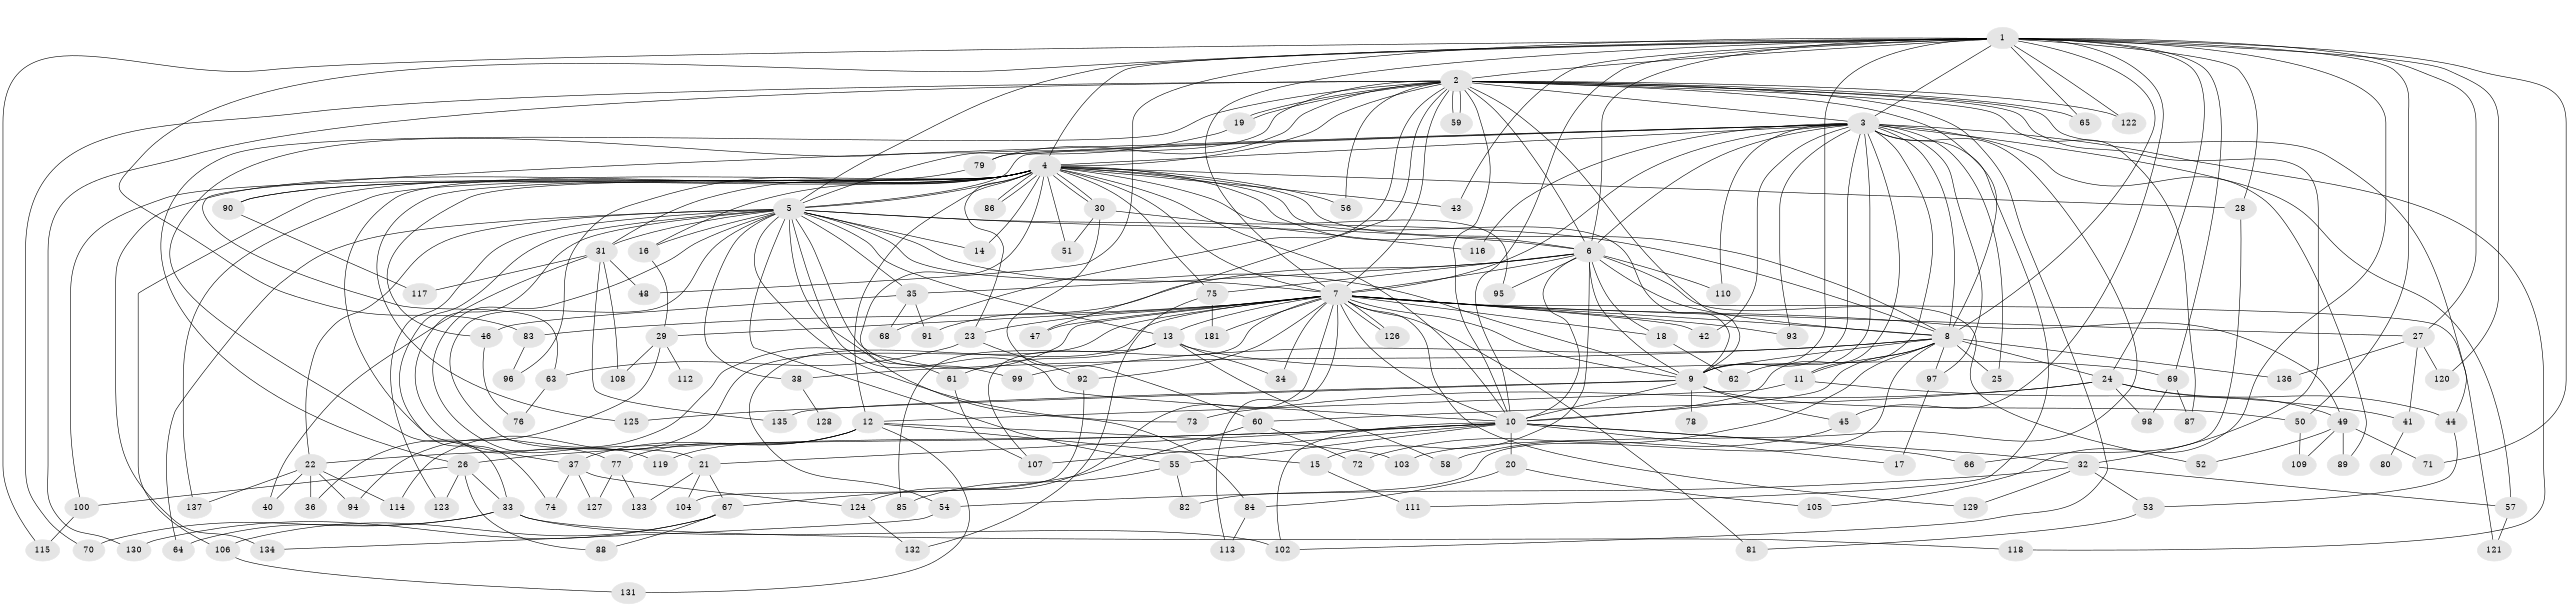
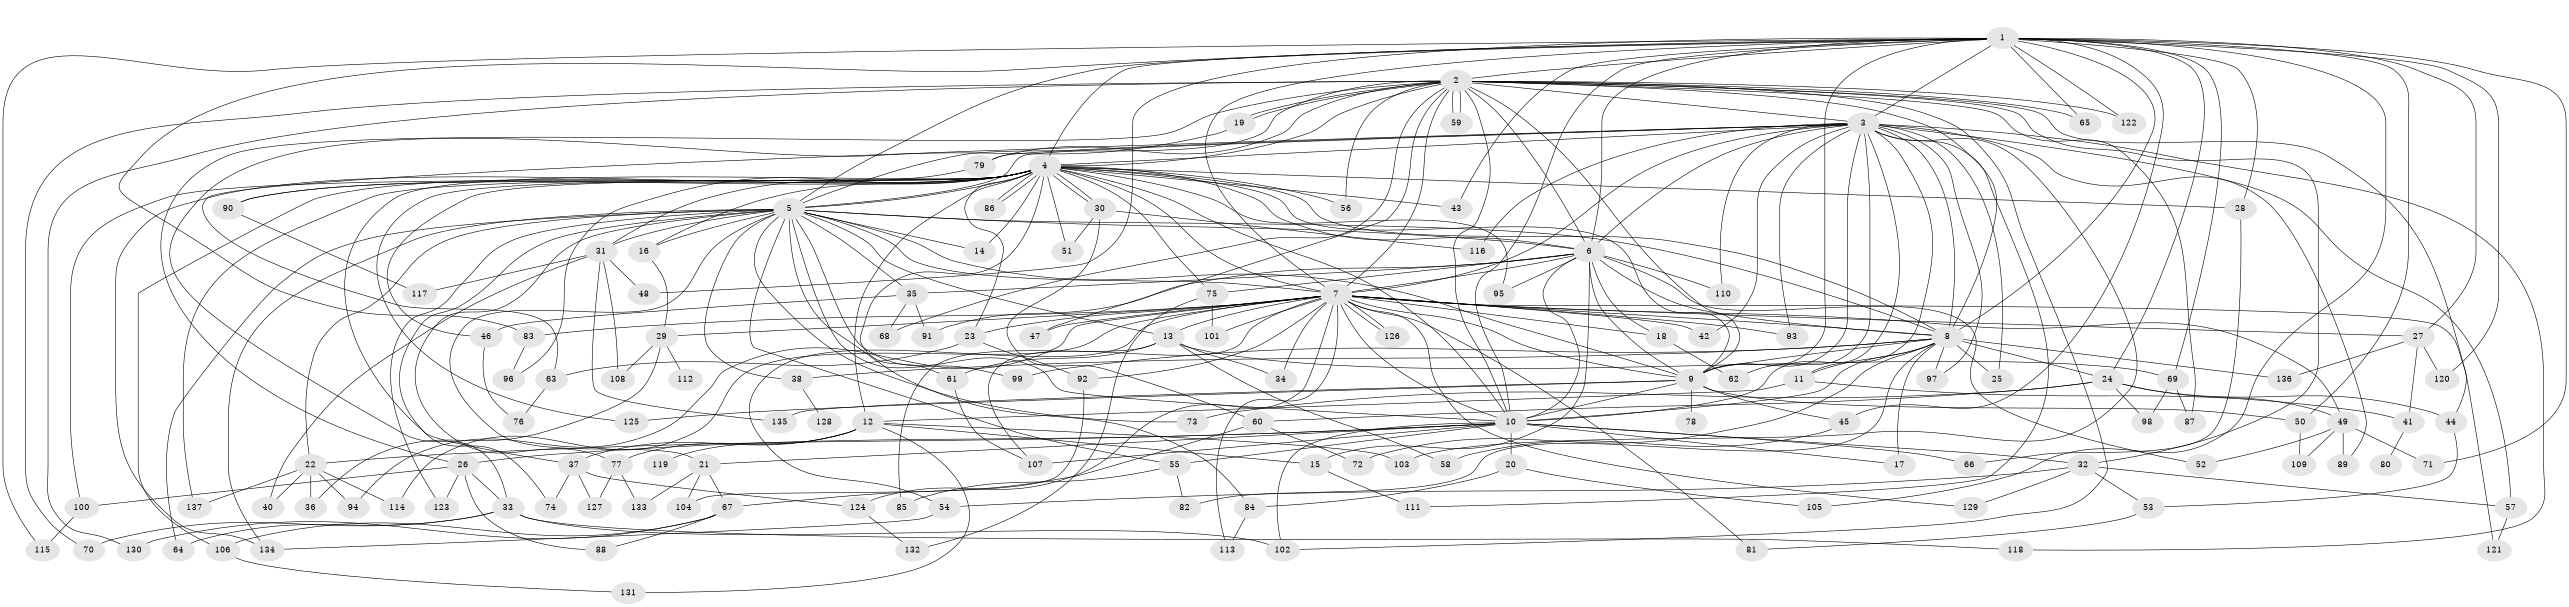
(454, 323) -> (392, 249)
(1212, 337) -> (1212, 337)
(1916, 422) -> (1905, 384)
